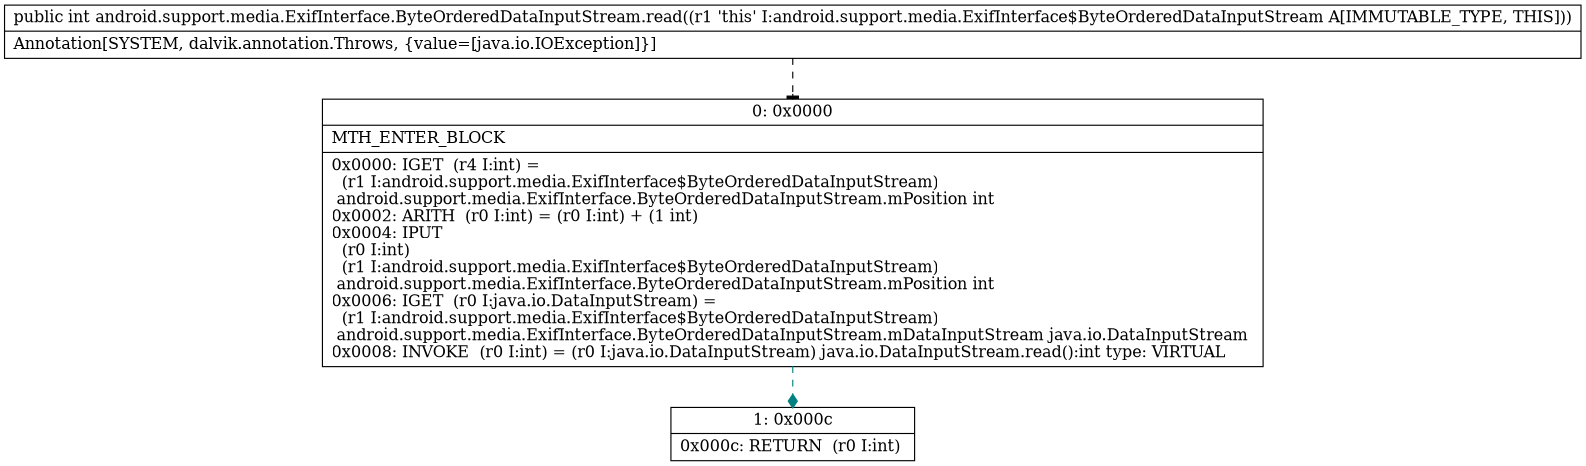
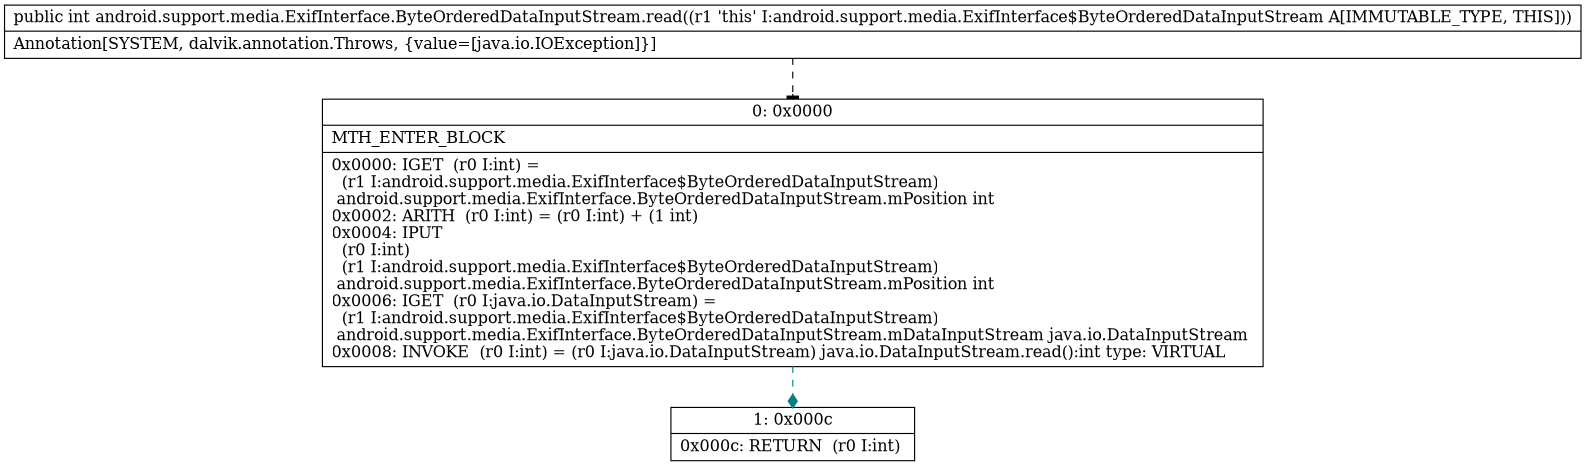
(439, 165) -> (439, 165)
